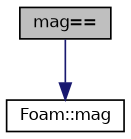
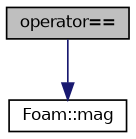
(65, 23) -> (68, 23)
